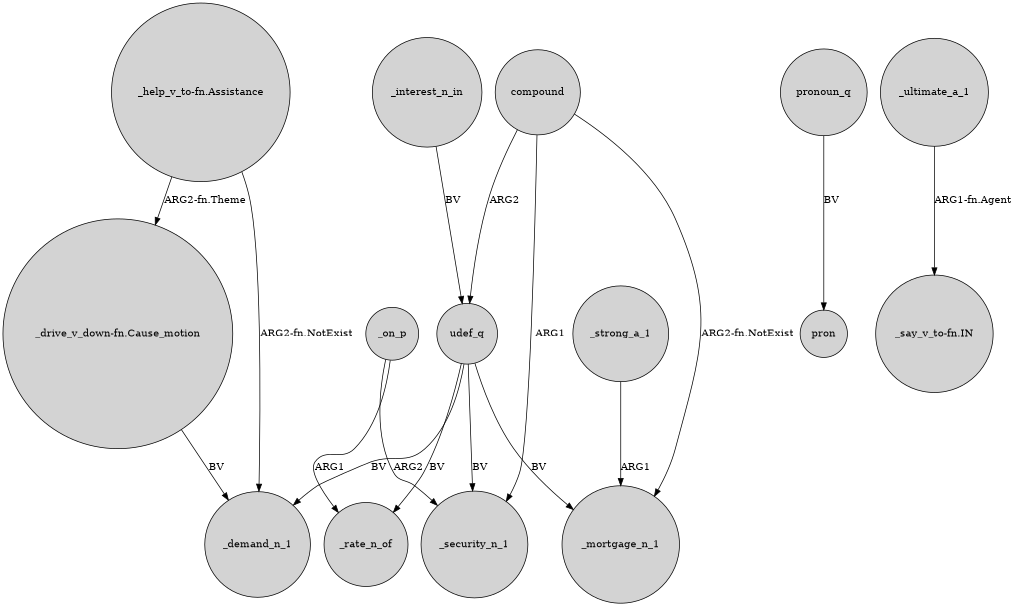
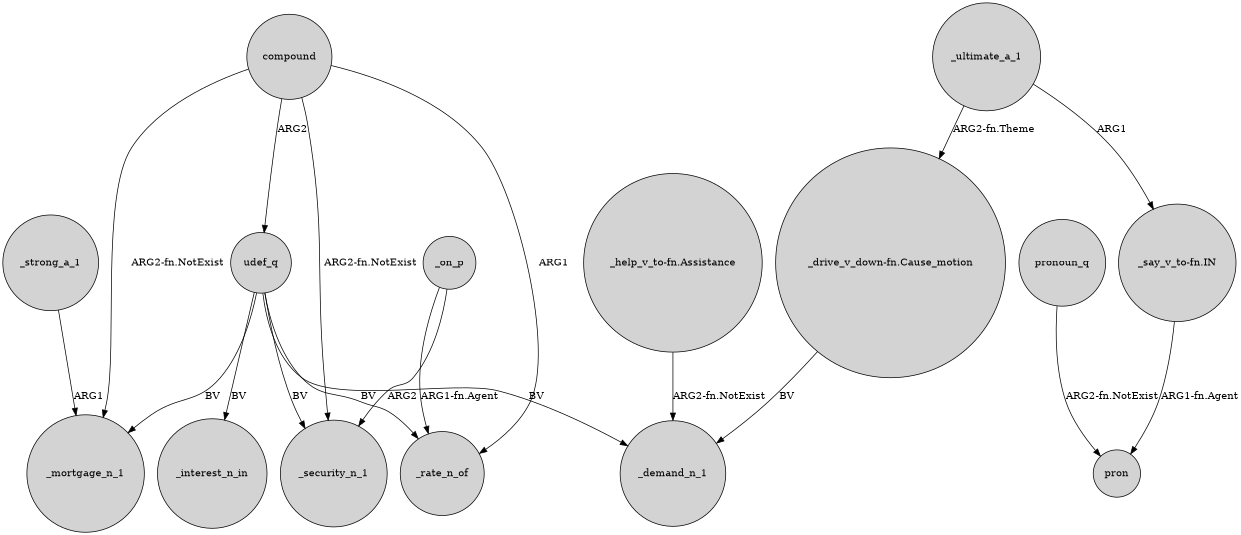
(165, 197) -> (953, 129)
(831, 200) -> (1112, 396)
(973, 200) -> (1112, 129)
none -> (514, 218)
(449, 221) -> (239, 359)
(551, 334) -> (371, 263)
none -> (1163, 387)
(330, 467) -> (460, 396)
